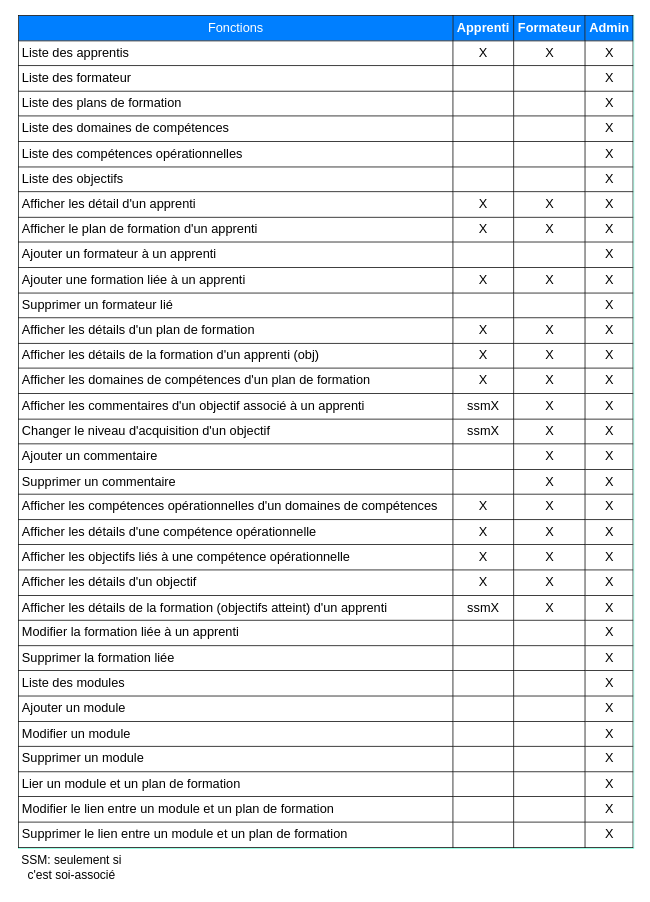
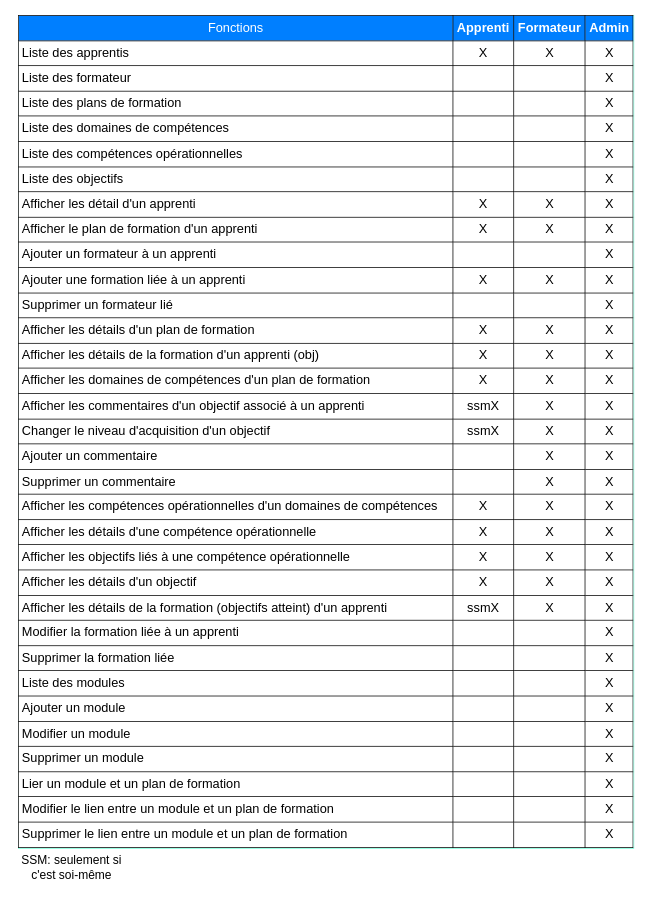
(72, 867) -> (72, 867)
